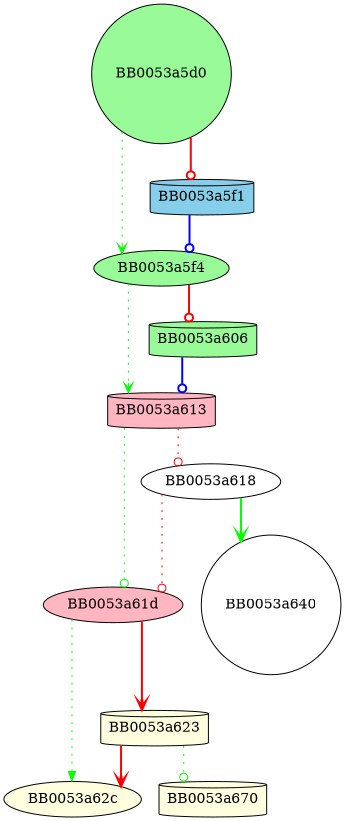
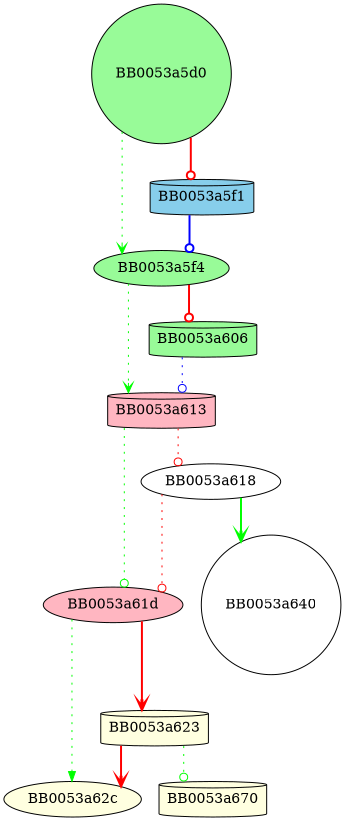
(182, 371) -> (182, 371)
